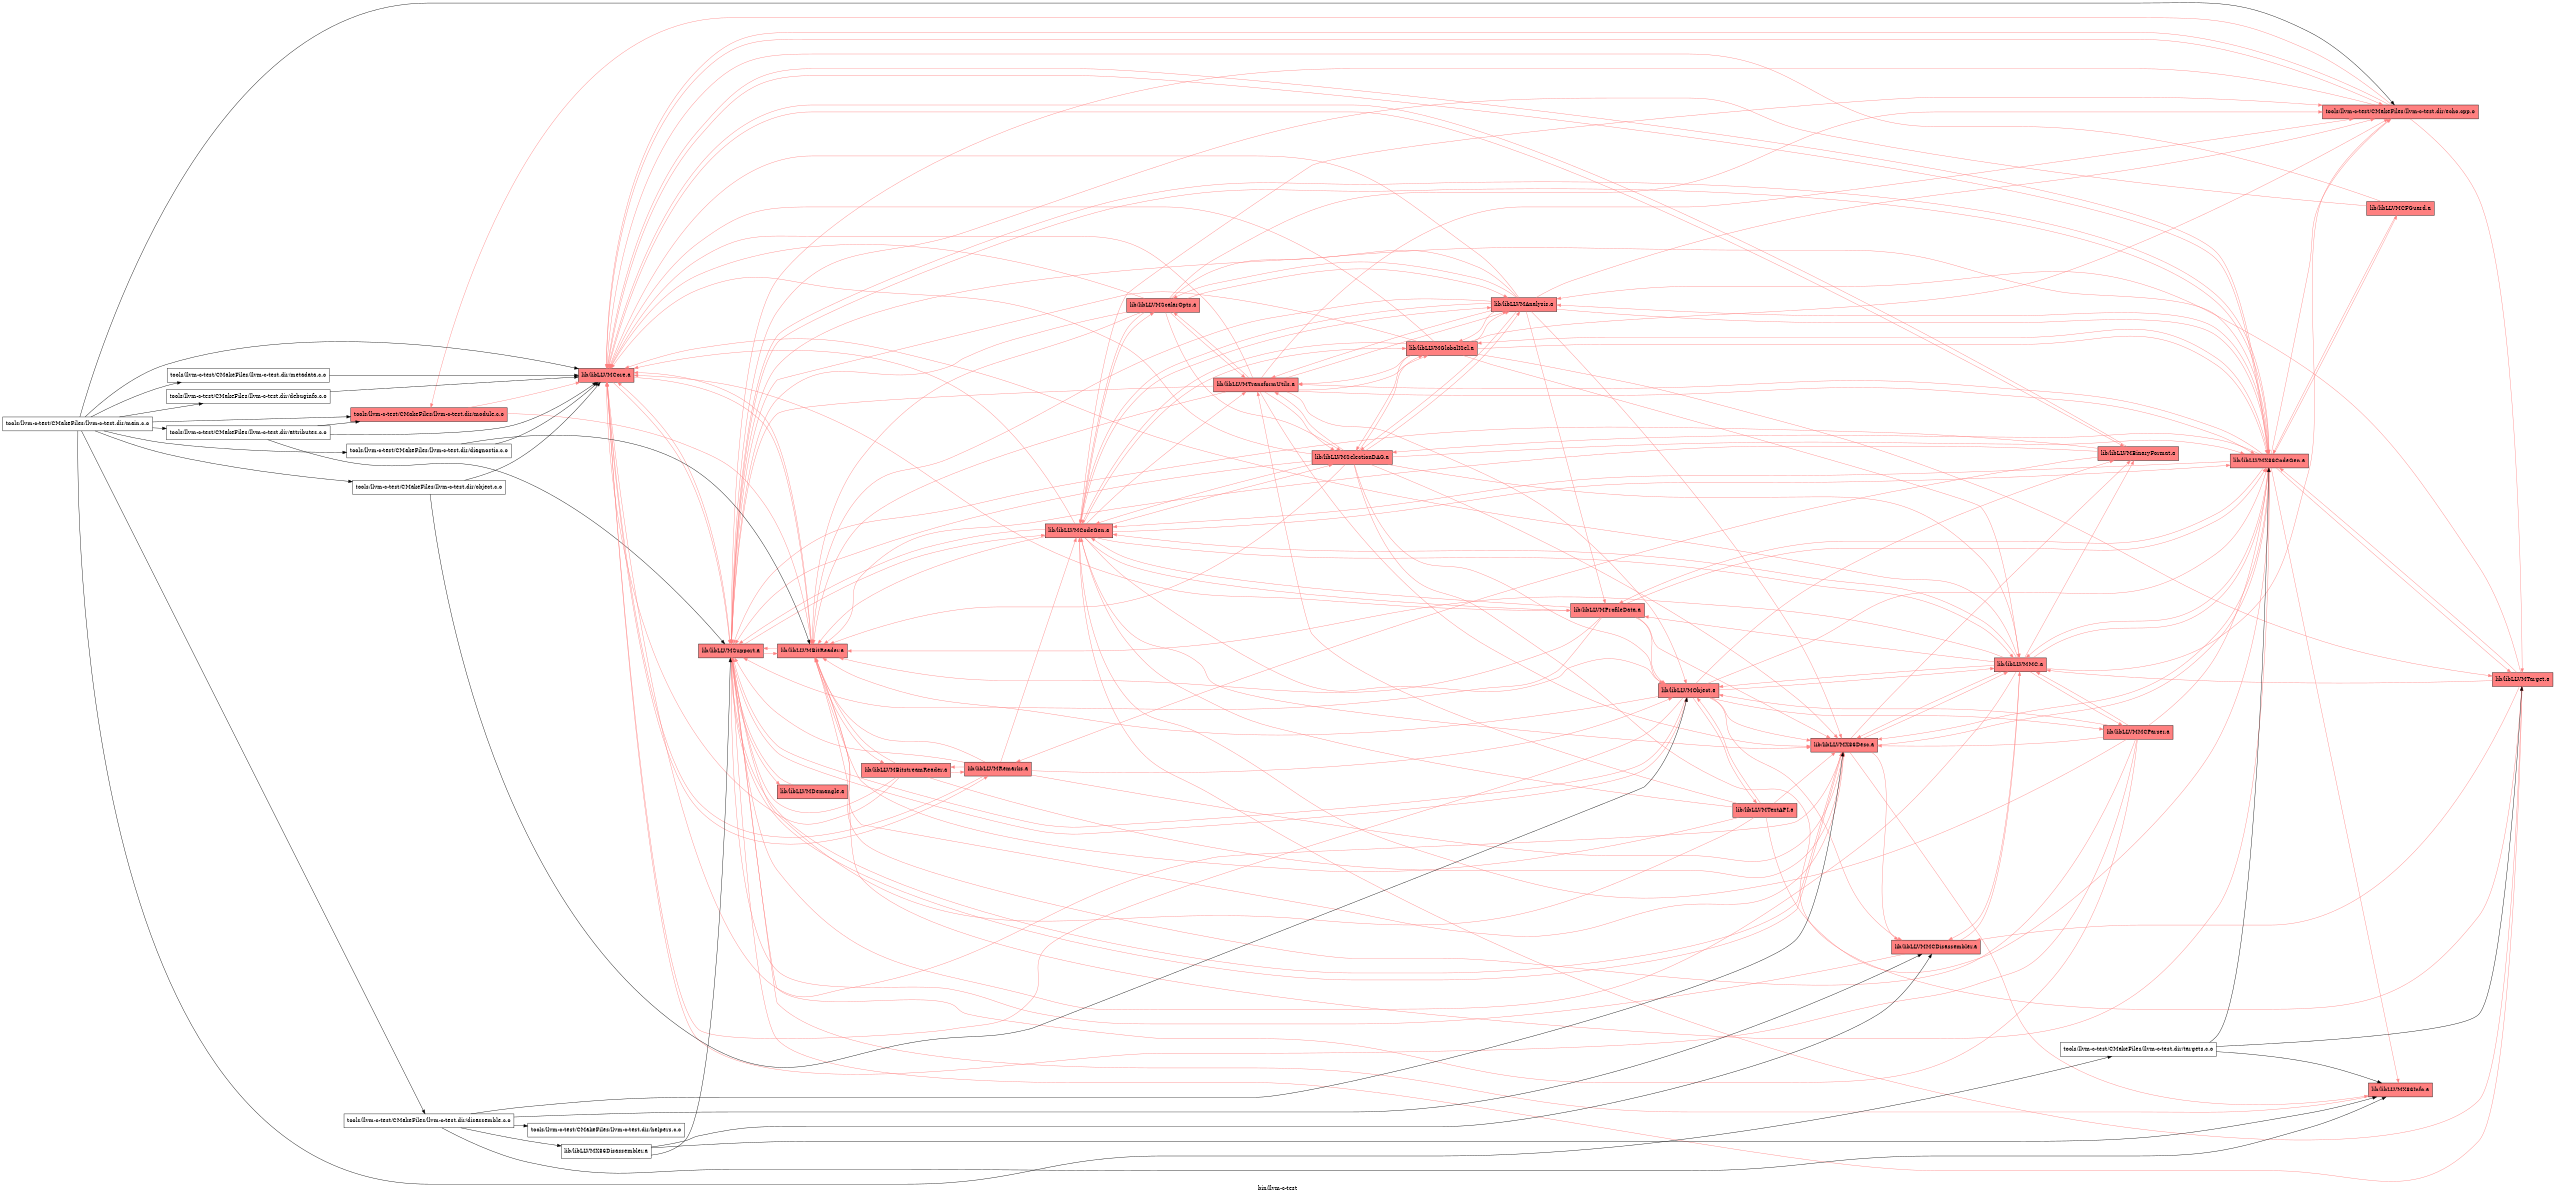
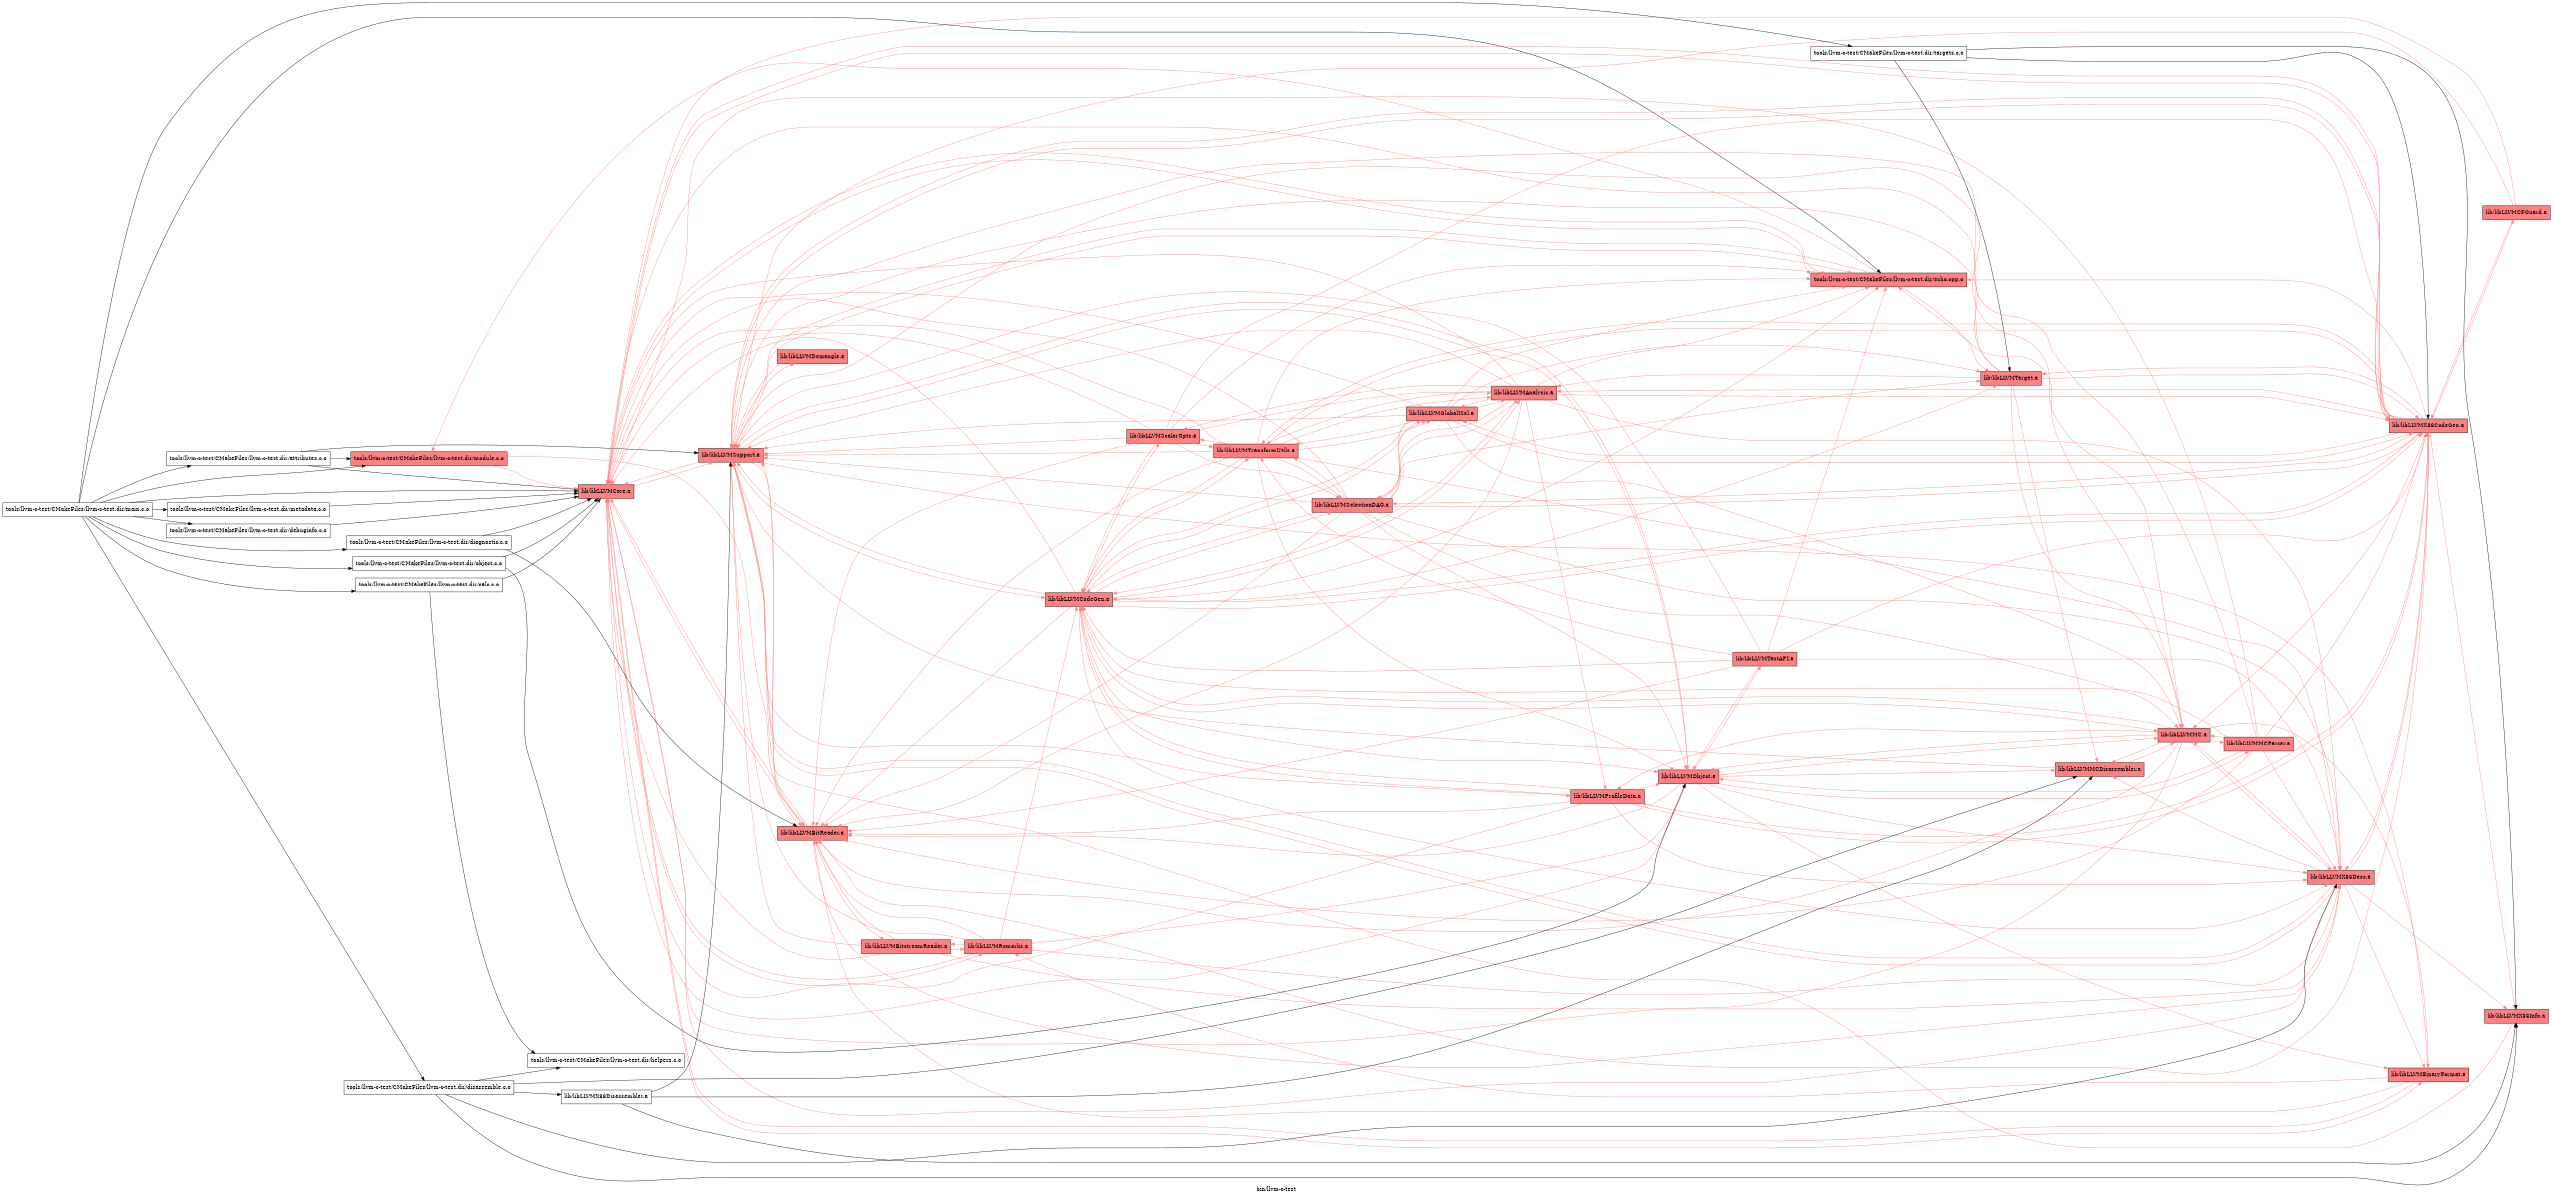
none -> (1251, 131)
none -> (1251, 236)
none -> (1826, 471)
none -> (1150, 509)
none -> (429, 585)
(1989, 592) -> none
(2194, 617) -> none
